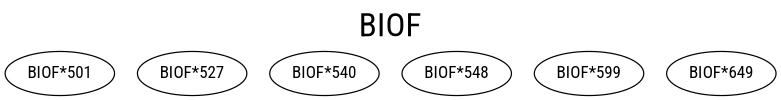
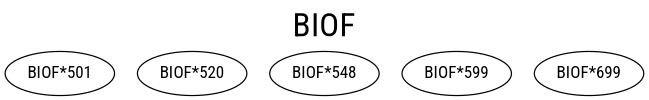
(192, 74) -> (192, 74)
(324, 74) -> none
(721, 74) -> (589, 74)
